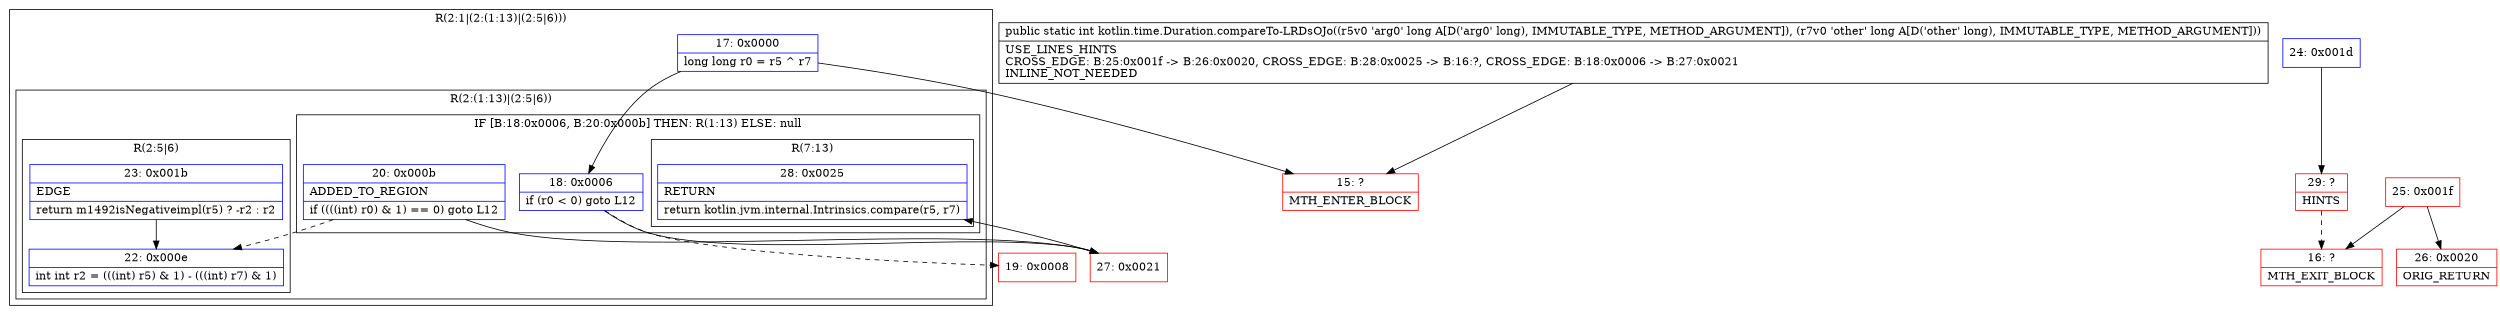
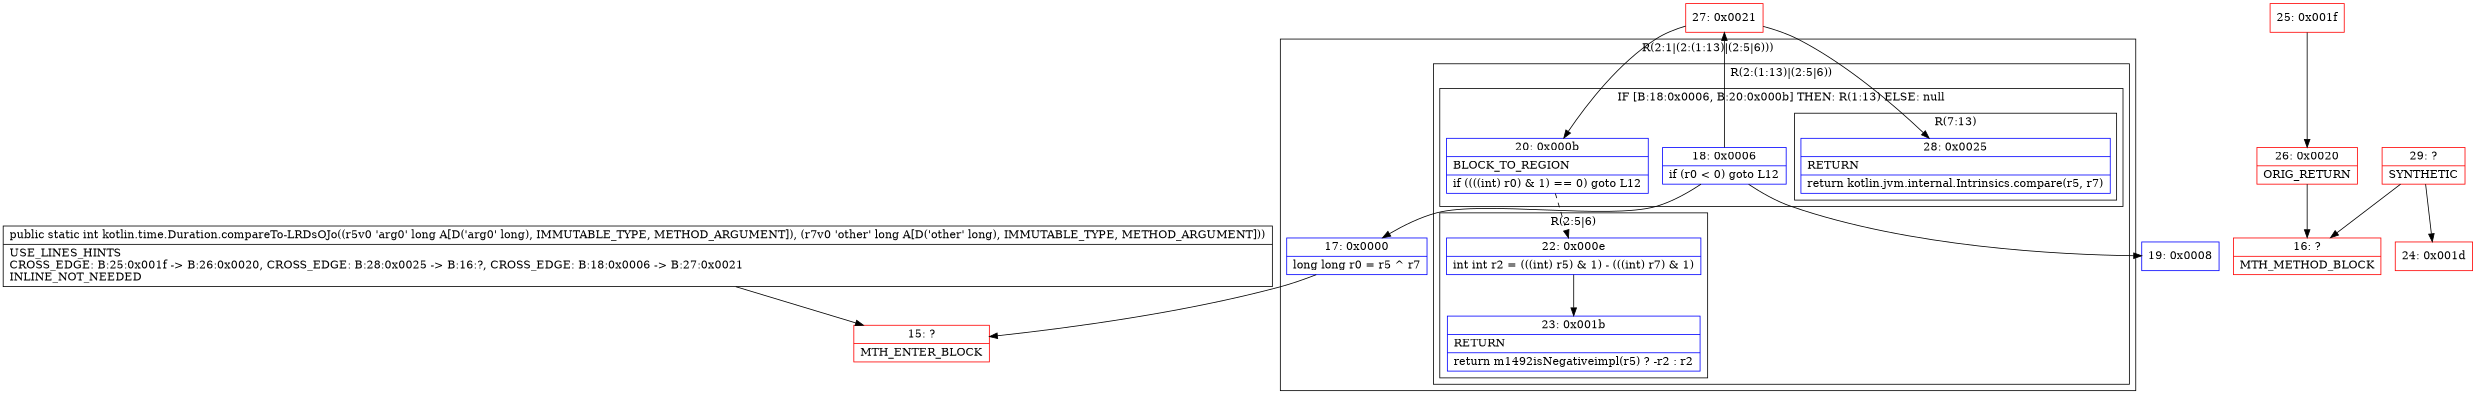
(2322, 53) -> (2434, 256)
(630, 108) -> (1546, 210)
(2322, 117) -> (2428, 209)
(54, 192) -> (1480, 343)
(369, 192) -> (1512, 165)
(2322, 201) -> (2424, 175)
(2378, 225) -> (2307, 207)
(2322, 226) -> (2369, 208)
(156, 230) -> (1574, 291)
(652, 242) -> (1619, 69)
(794, 254) -> (1937, 240)
(1037, 267) -> (2180, 256)
(2322, 276) -> (2307, 265)
